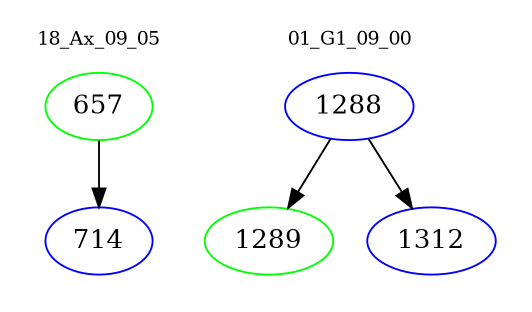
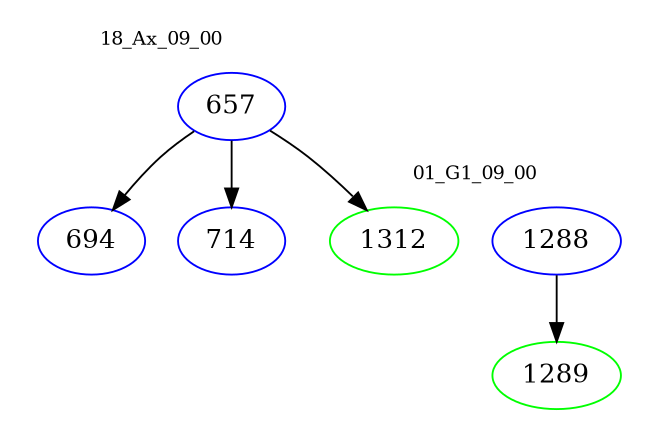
(99, 40) -> (162, 40)
(99, 106) -> (232, 106)
(385, 165) -> (328, 173)
none -> (92, 241)
(432, 241) -> (394, 241)
